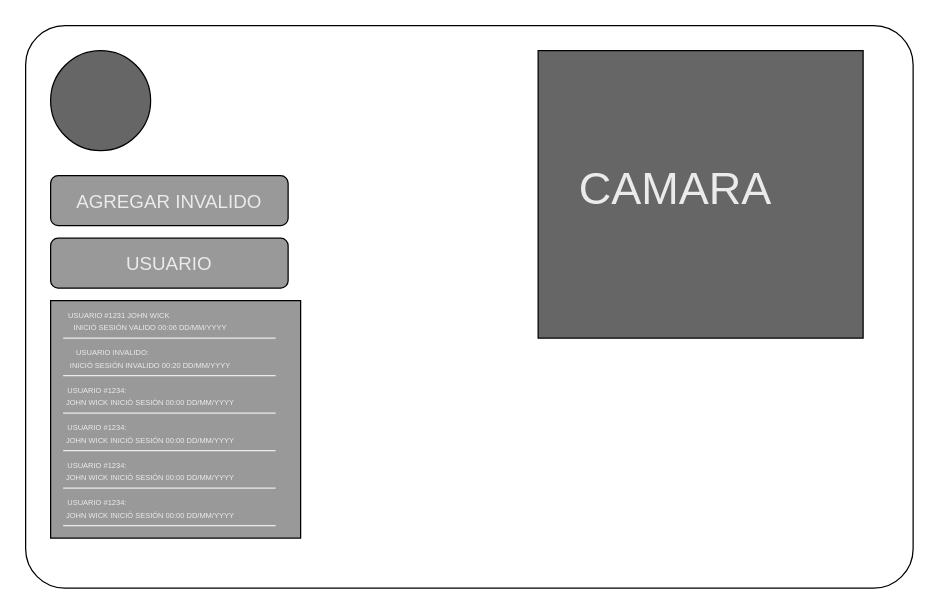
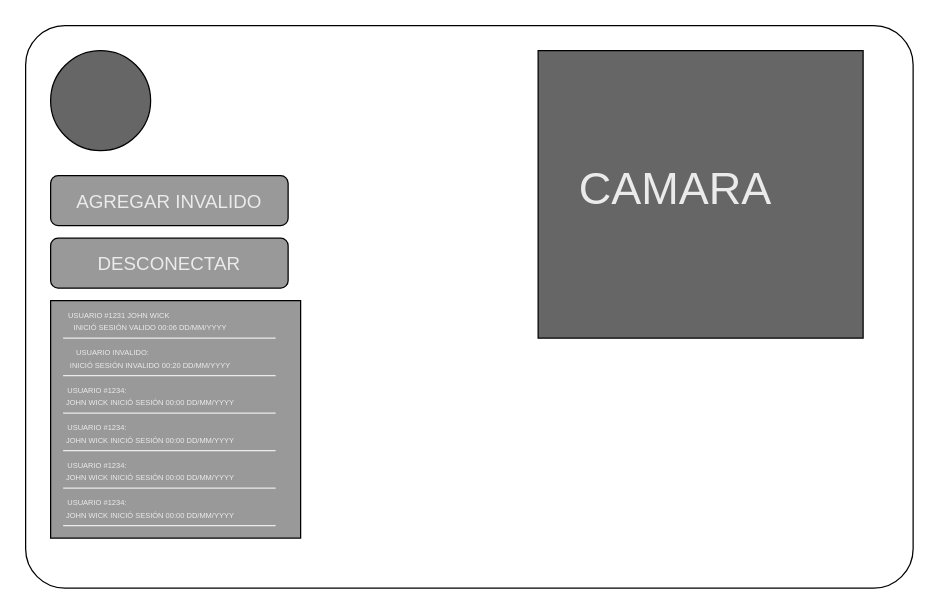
(169, 263) -> (169, 263)
